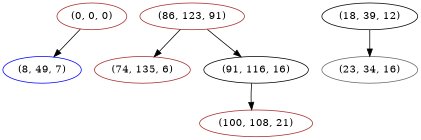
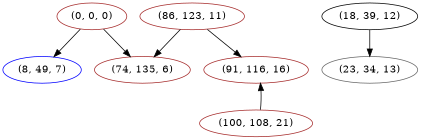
(192, 16) -> (192, 16)
none -> (114, 40)
(256, 70) -> (256, 70)
(370, 70) -> (370, 70)
(251, 93) -> (261, 100)
